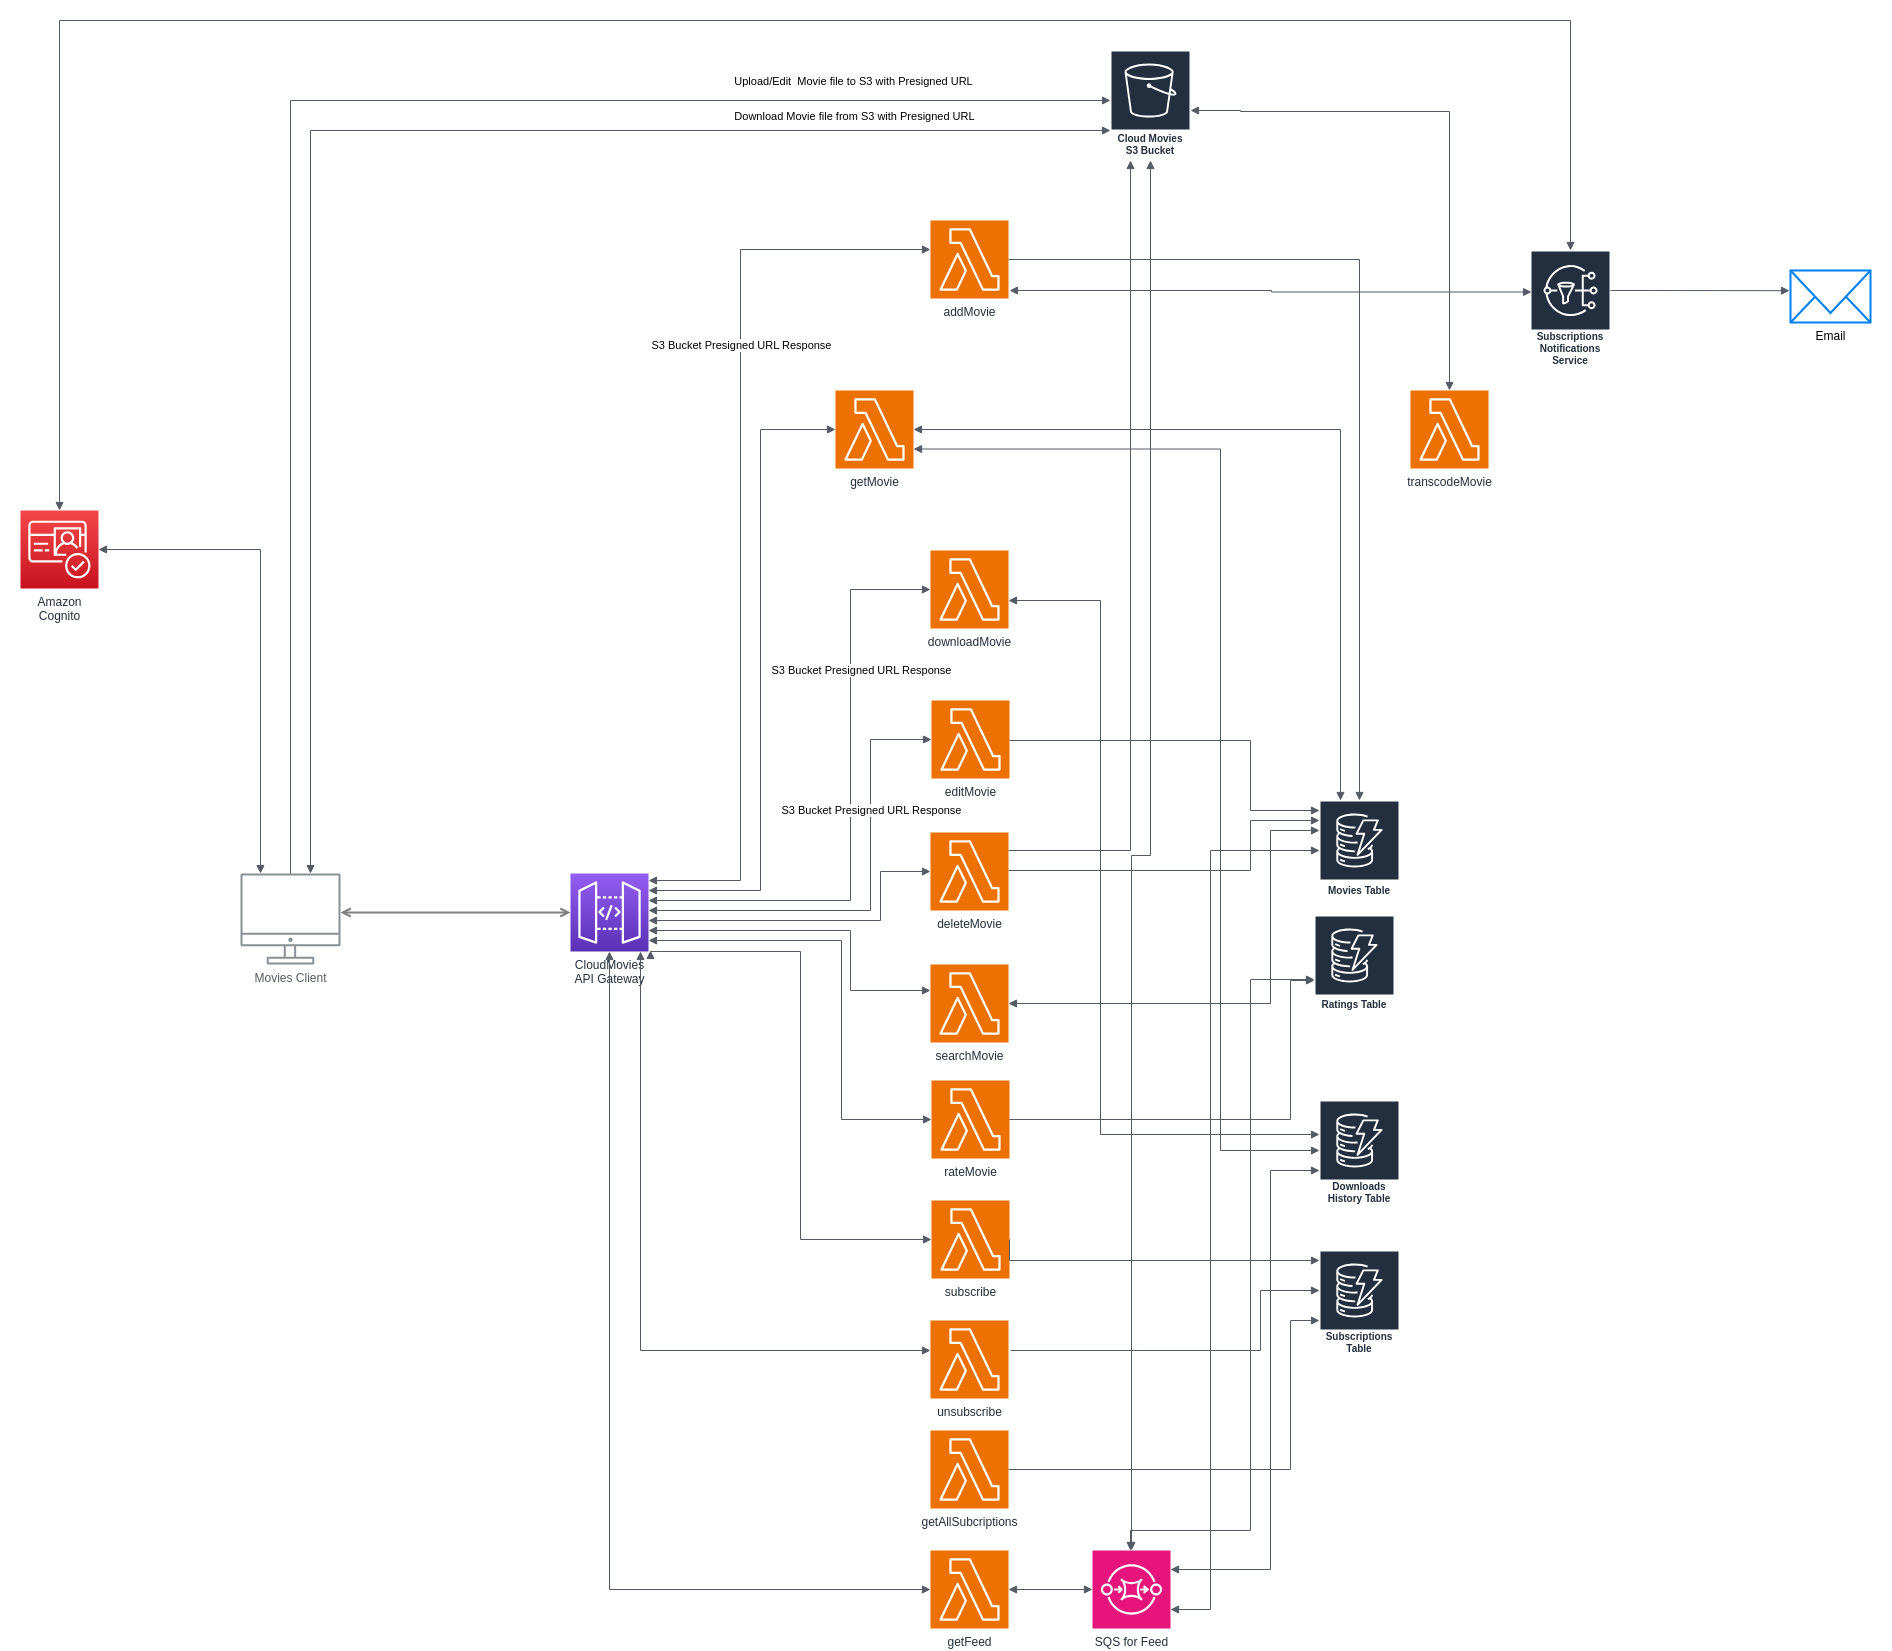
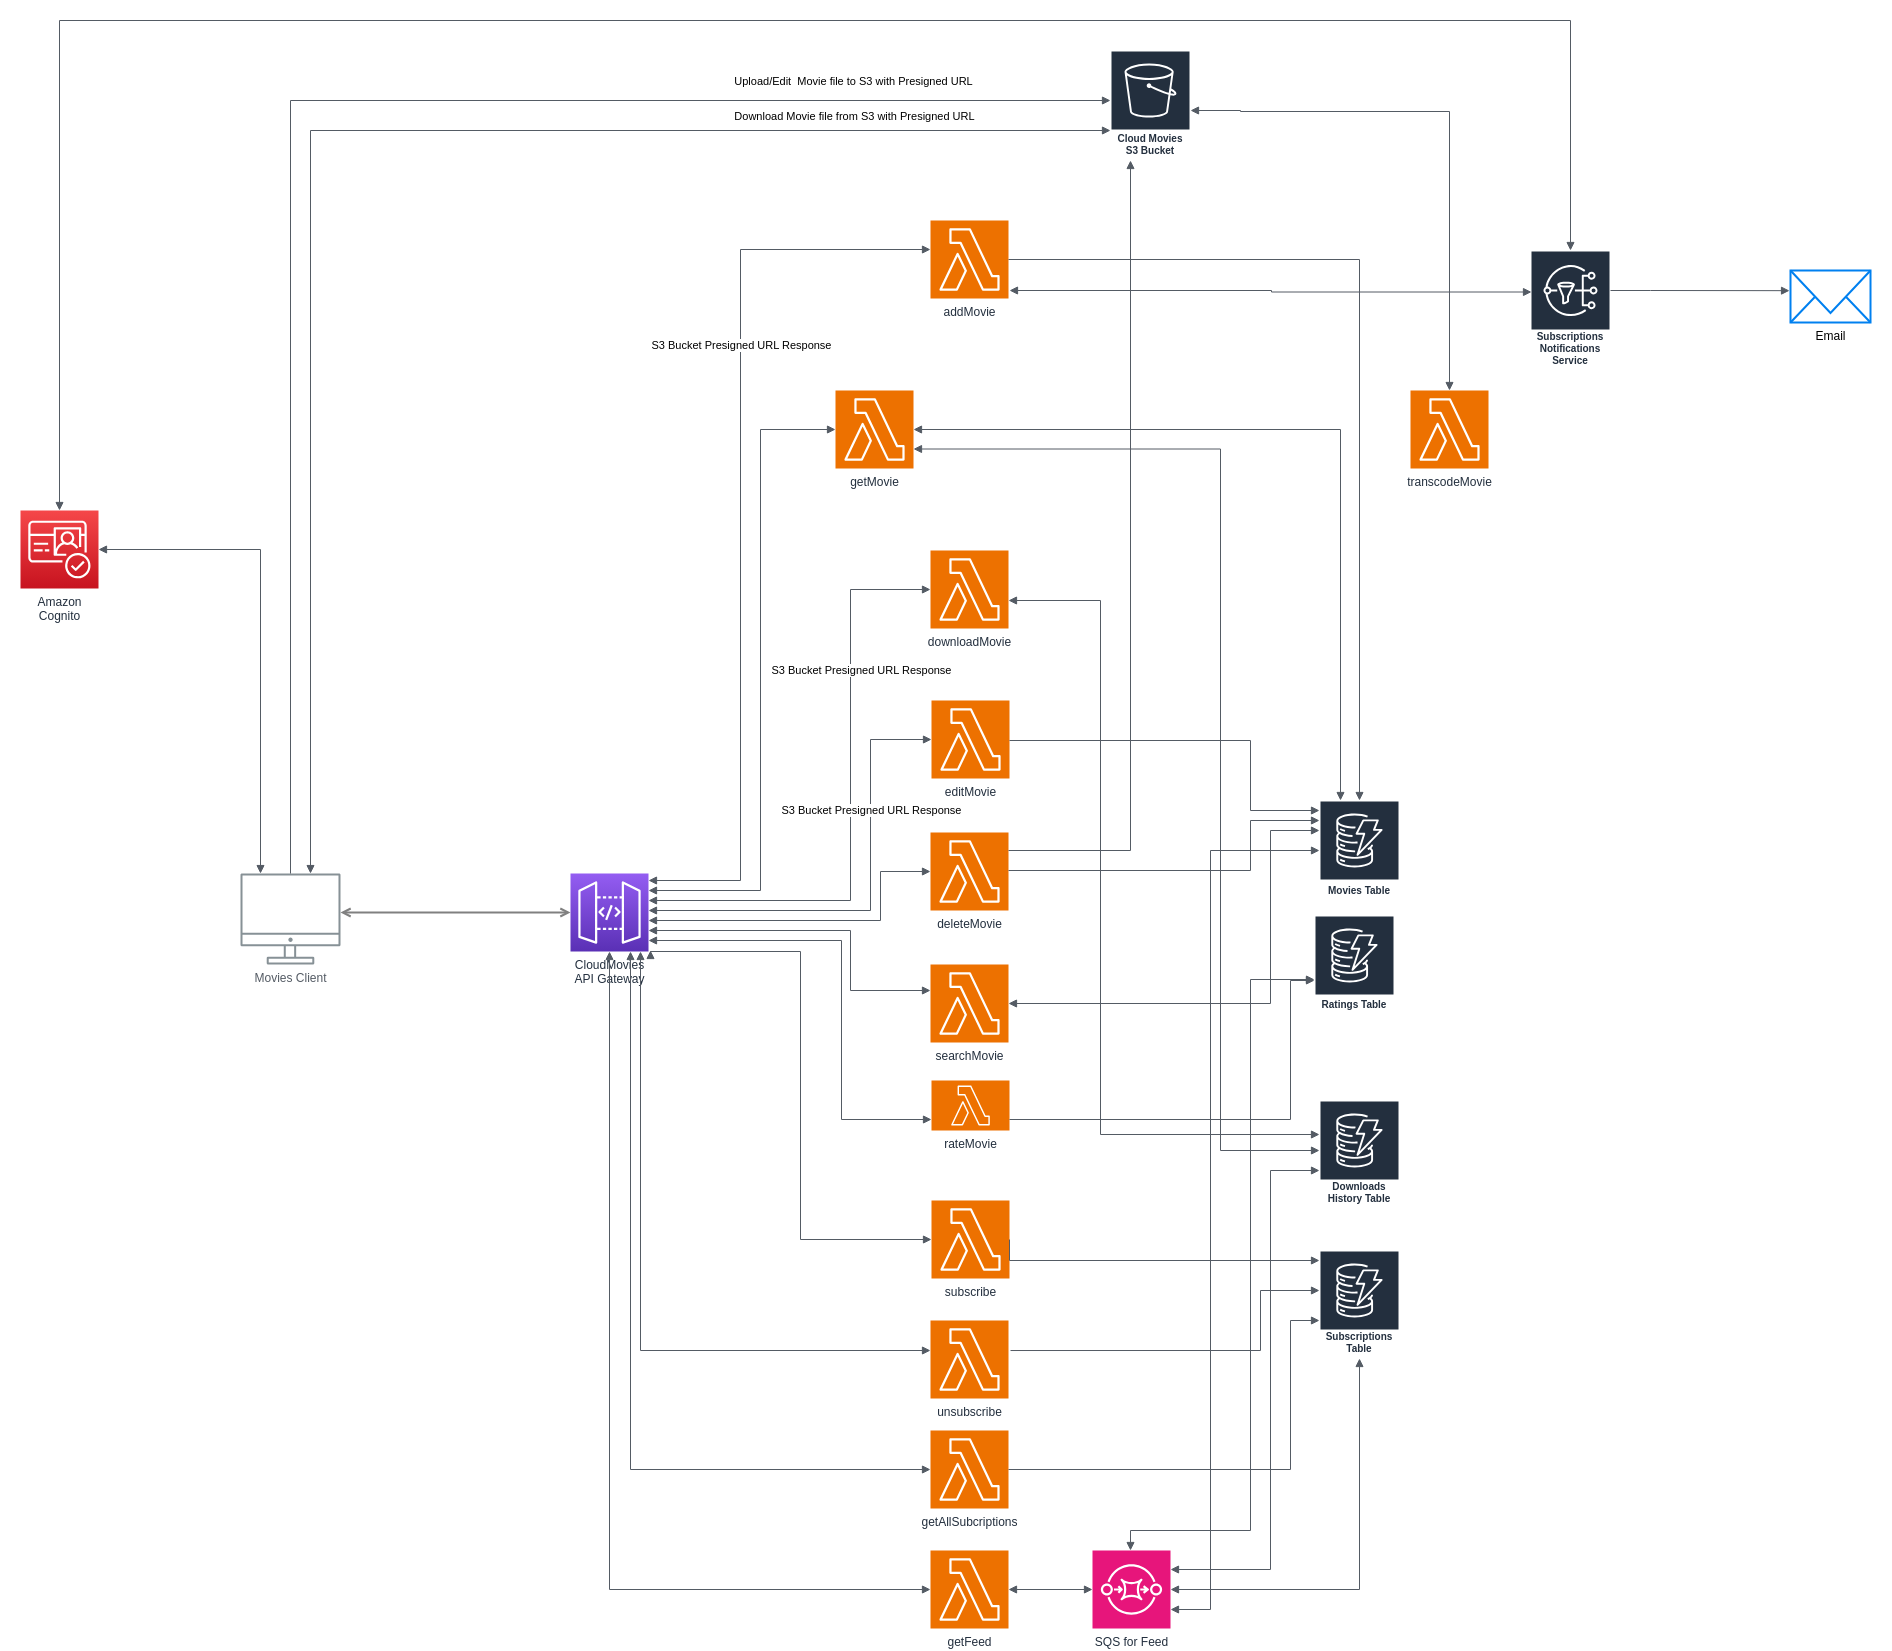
(1141, 856) -> (1360, 1568)
(971, 1120) -> (971, 1106)
none -> (631, 1360)
